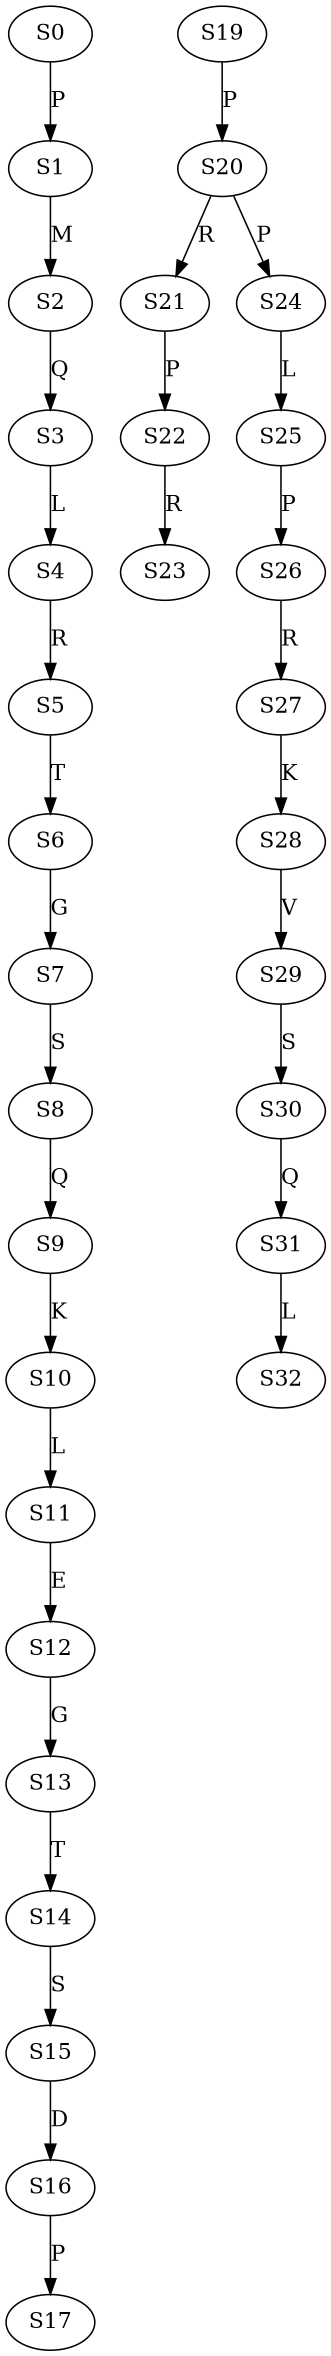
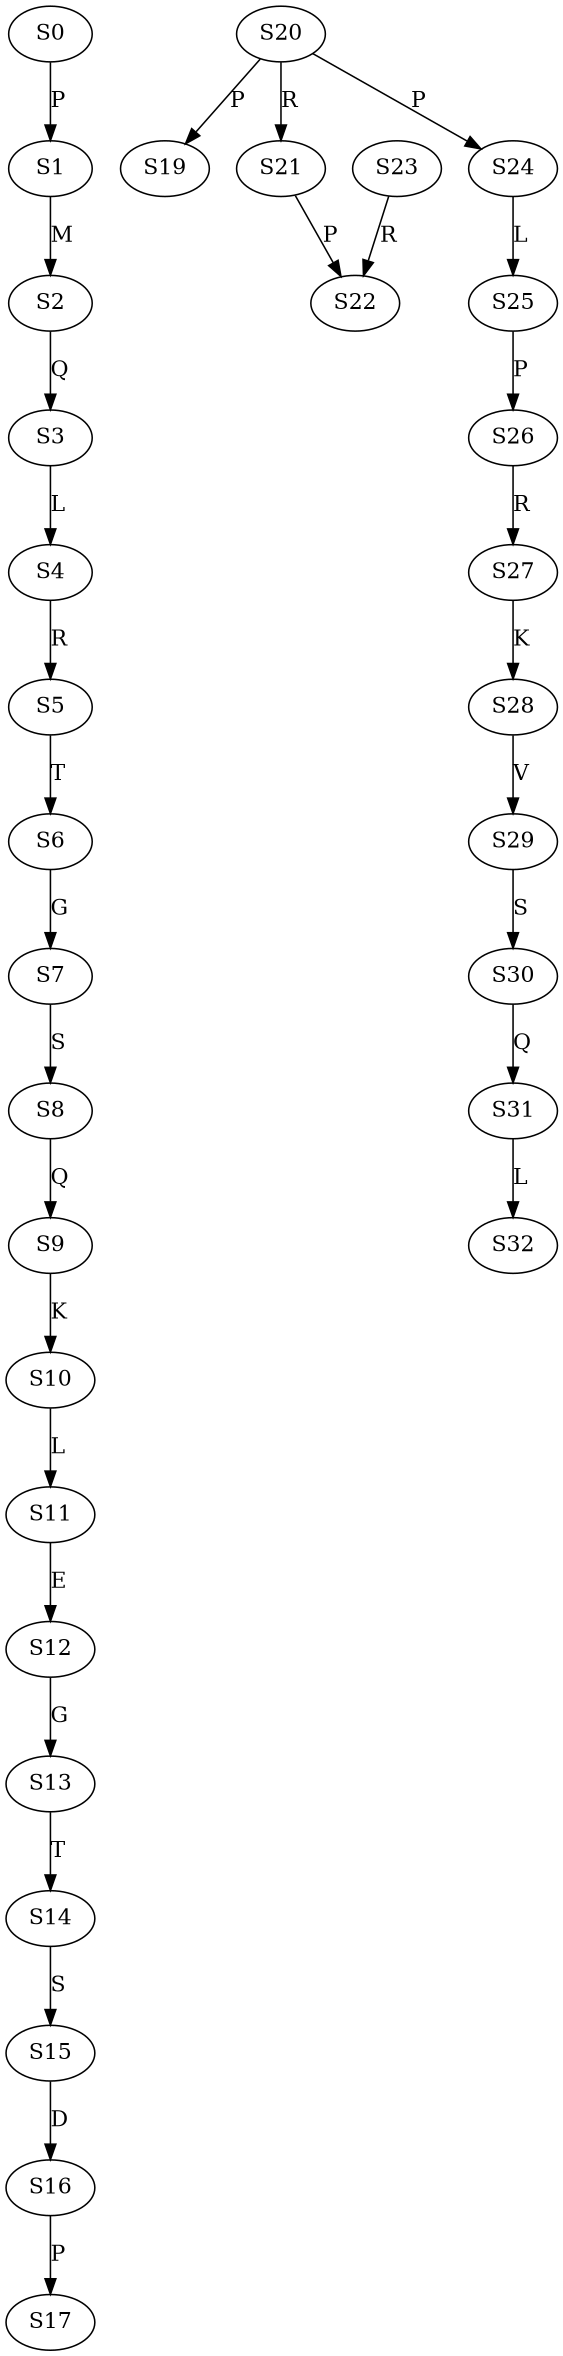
(222, 94) -> (228, 95)
(165, 497) -> (379, 228)
